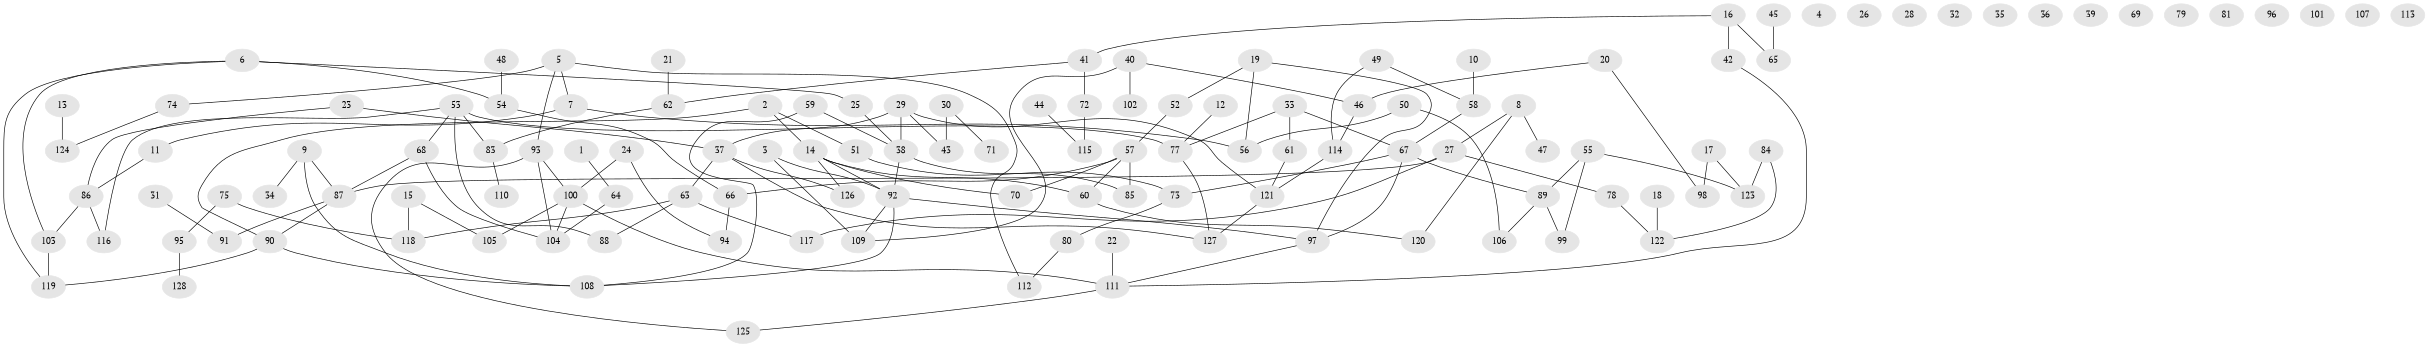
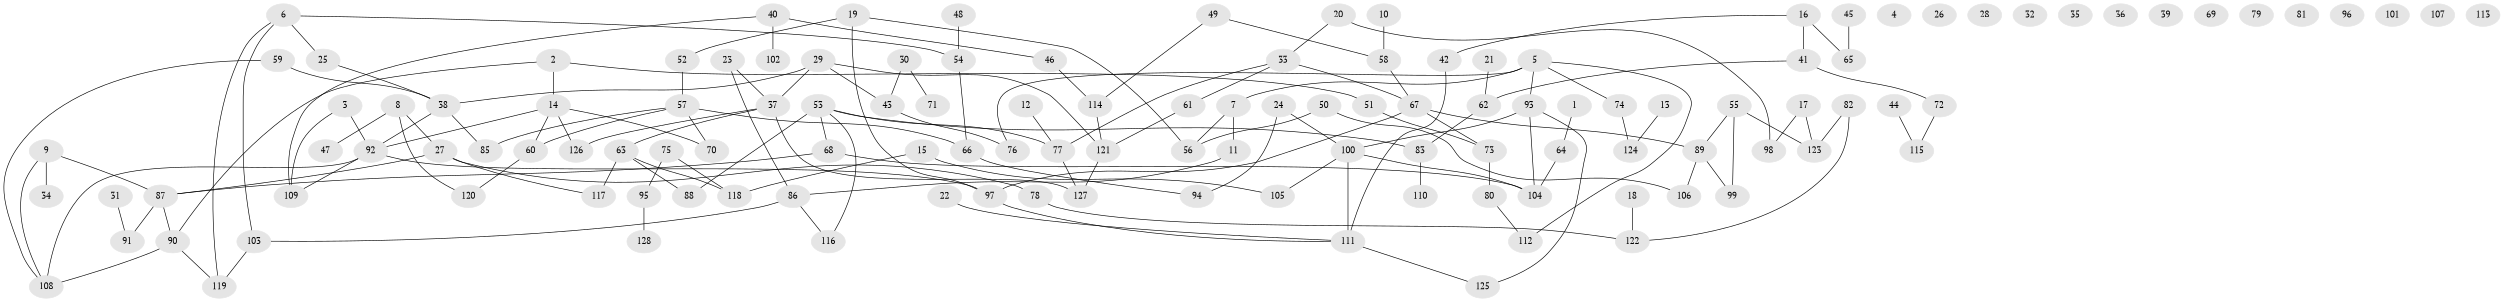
(1479, 77) -> (1312, 37)
none -> (1013, 151)
(1766, 151) -> (1849, 106)
